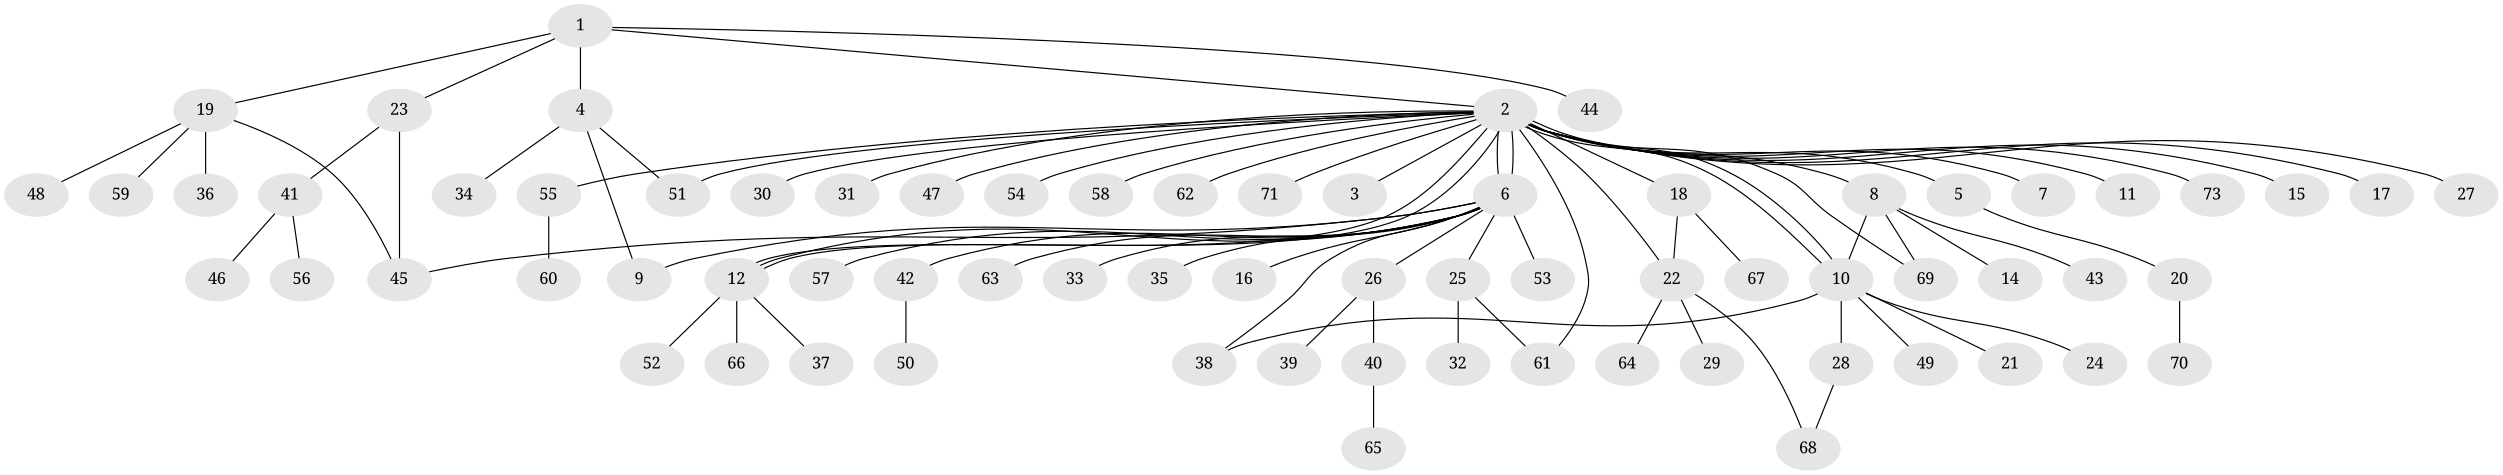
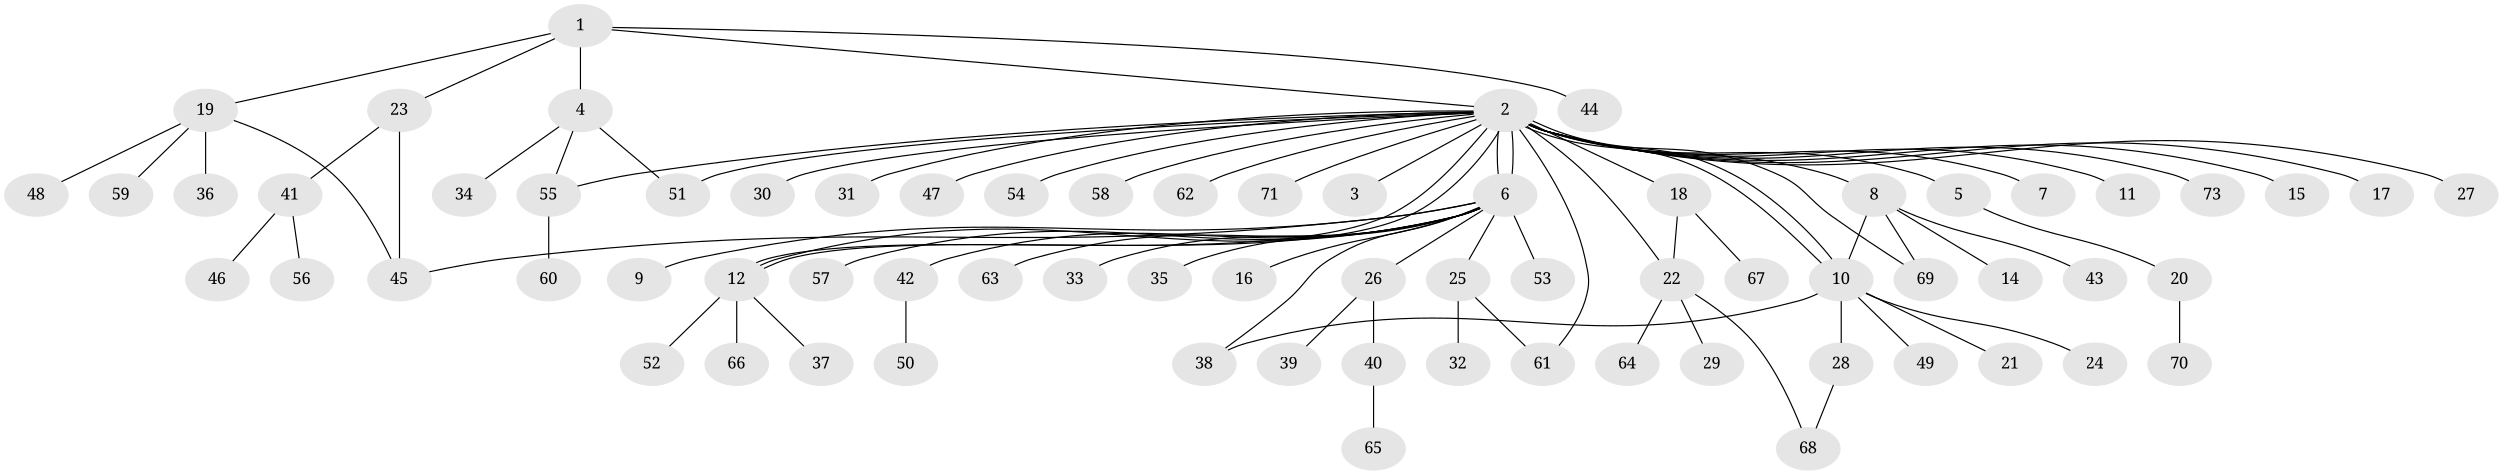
(610, 195) -> (565, 153)
